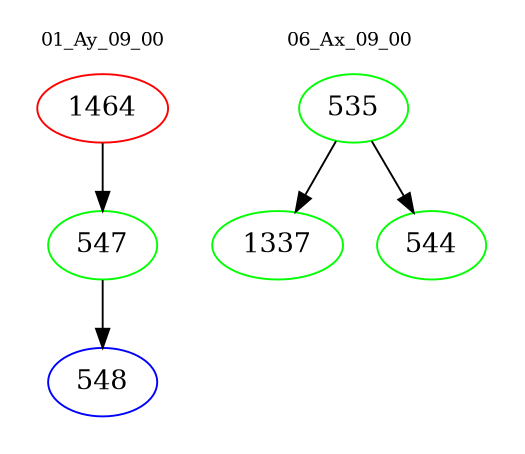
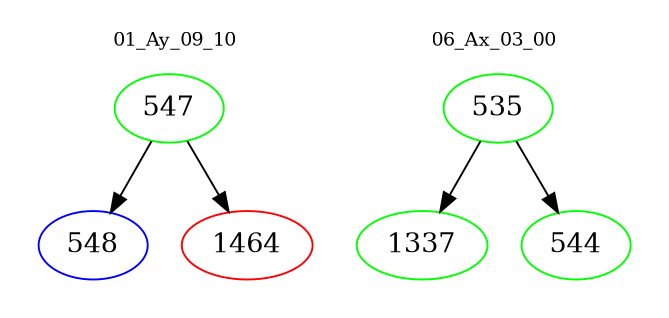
(103, 41) -> (175, 41)
(350, 41) -> (494, 41)
(103, 168) -> (203, 168)
